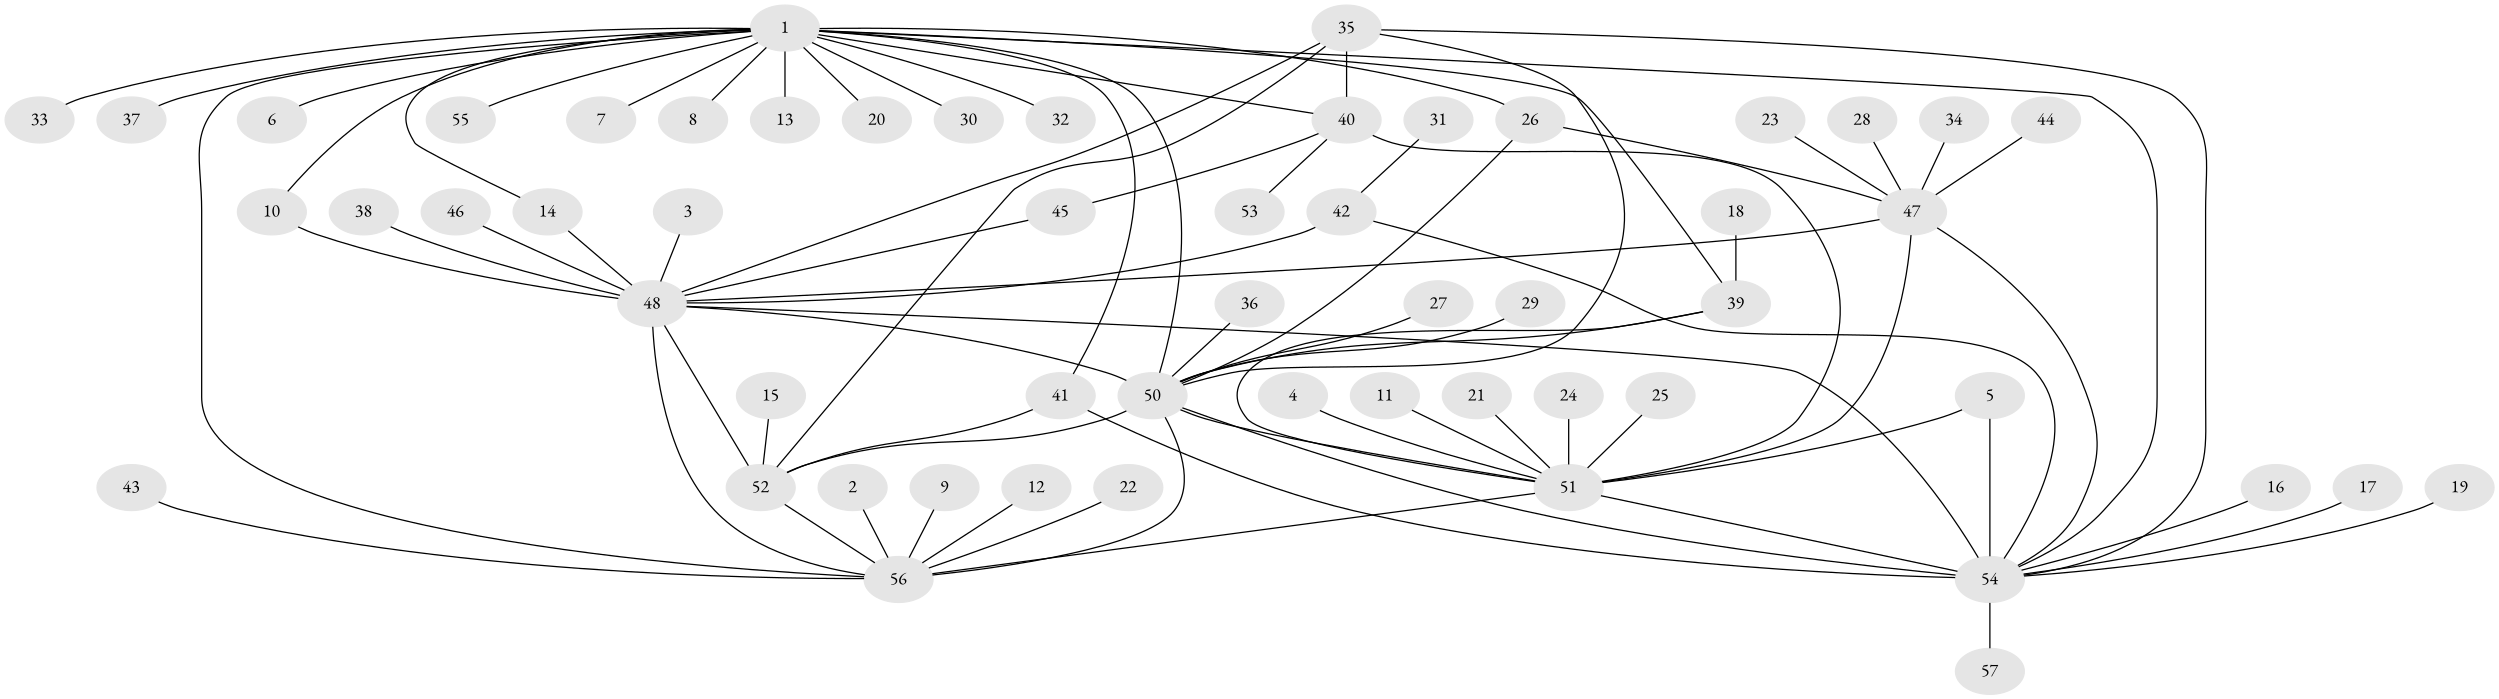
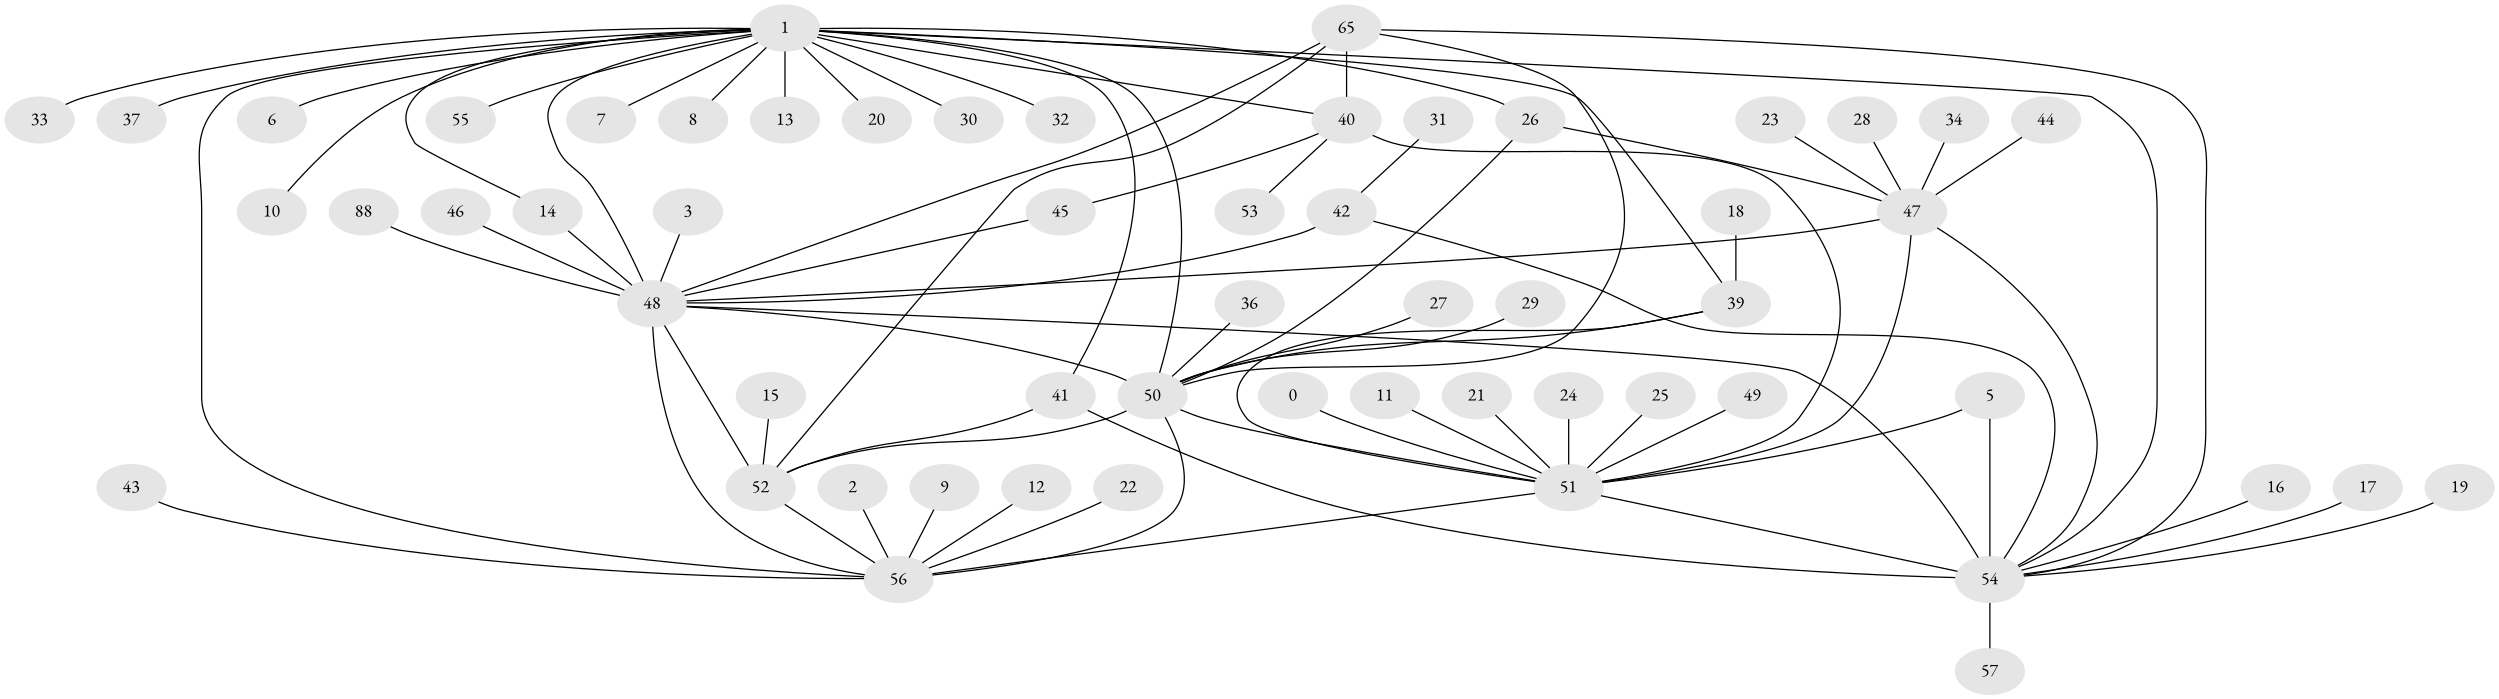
(1347, 28) -> (1347, 28)
(364, 212) -> (364, 212)
(456, 271) -> (554, 99)
(1293, 396) -> (1293, 396)
none -> (1752, 396)
(1563, 519) -> none
